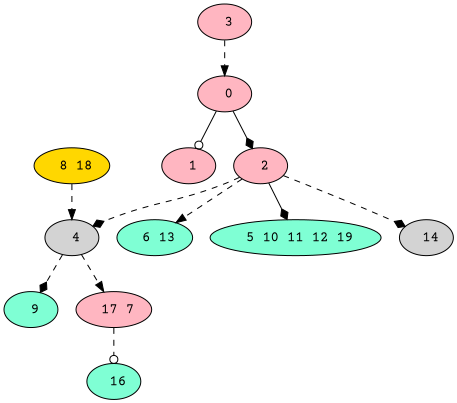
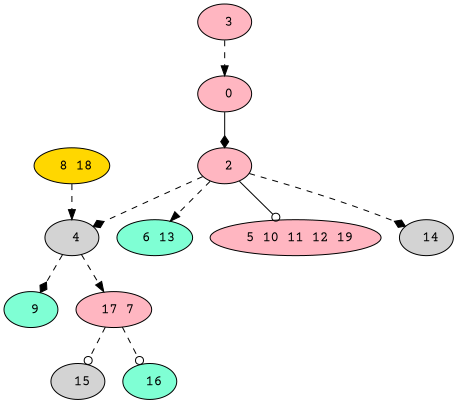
(189, 166) -> none
(275, 196) -> (256, 198)
(296, 238) -> (296, 238)
none -> (78, 381)
